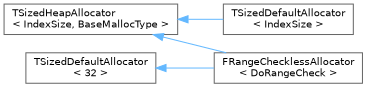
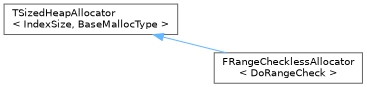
(288, 19) -> none
(91, 68) -> none
